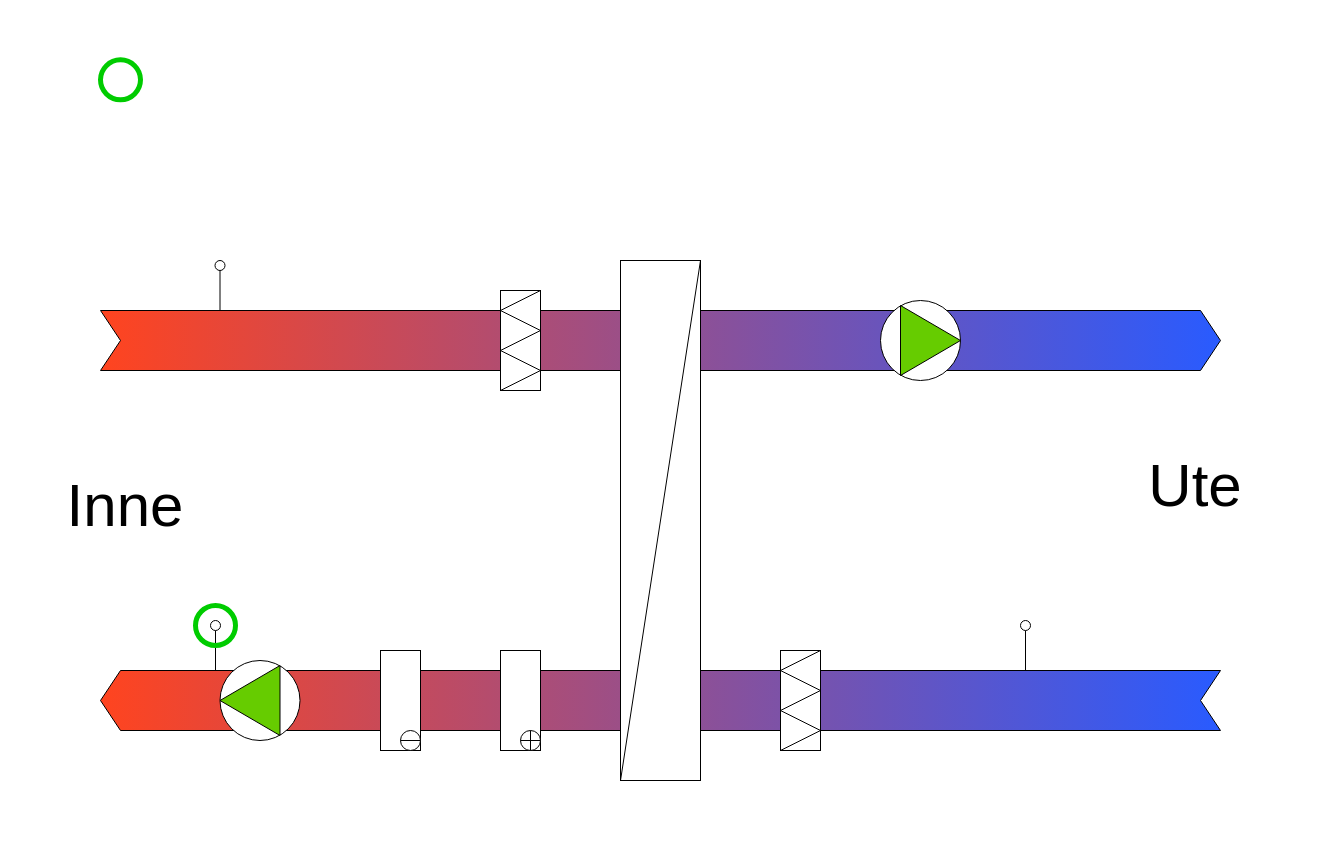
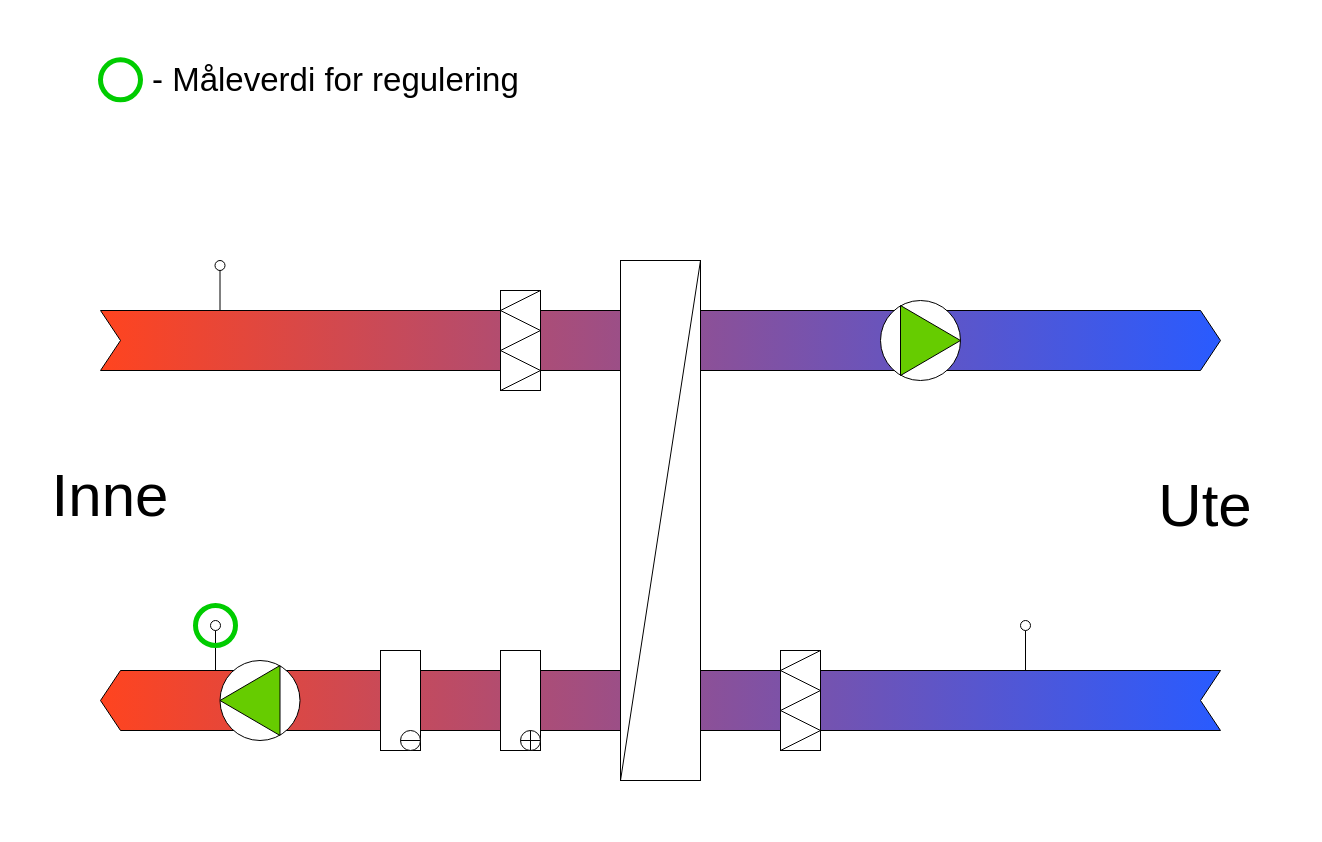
none -> (401, 80)
(1196, 486) -> (1206, 506)
(126, 506) -> (111, 496)
